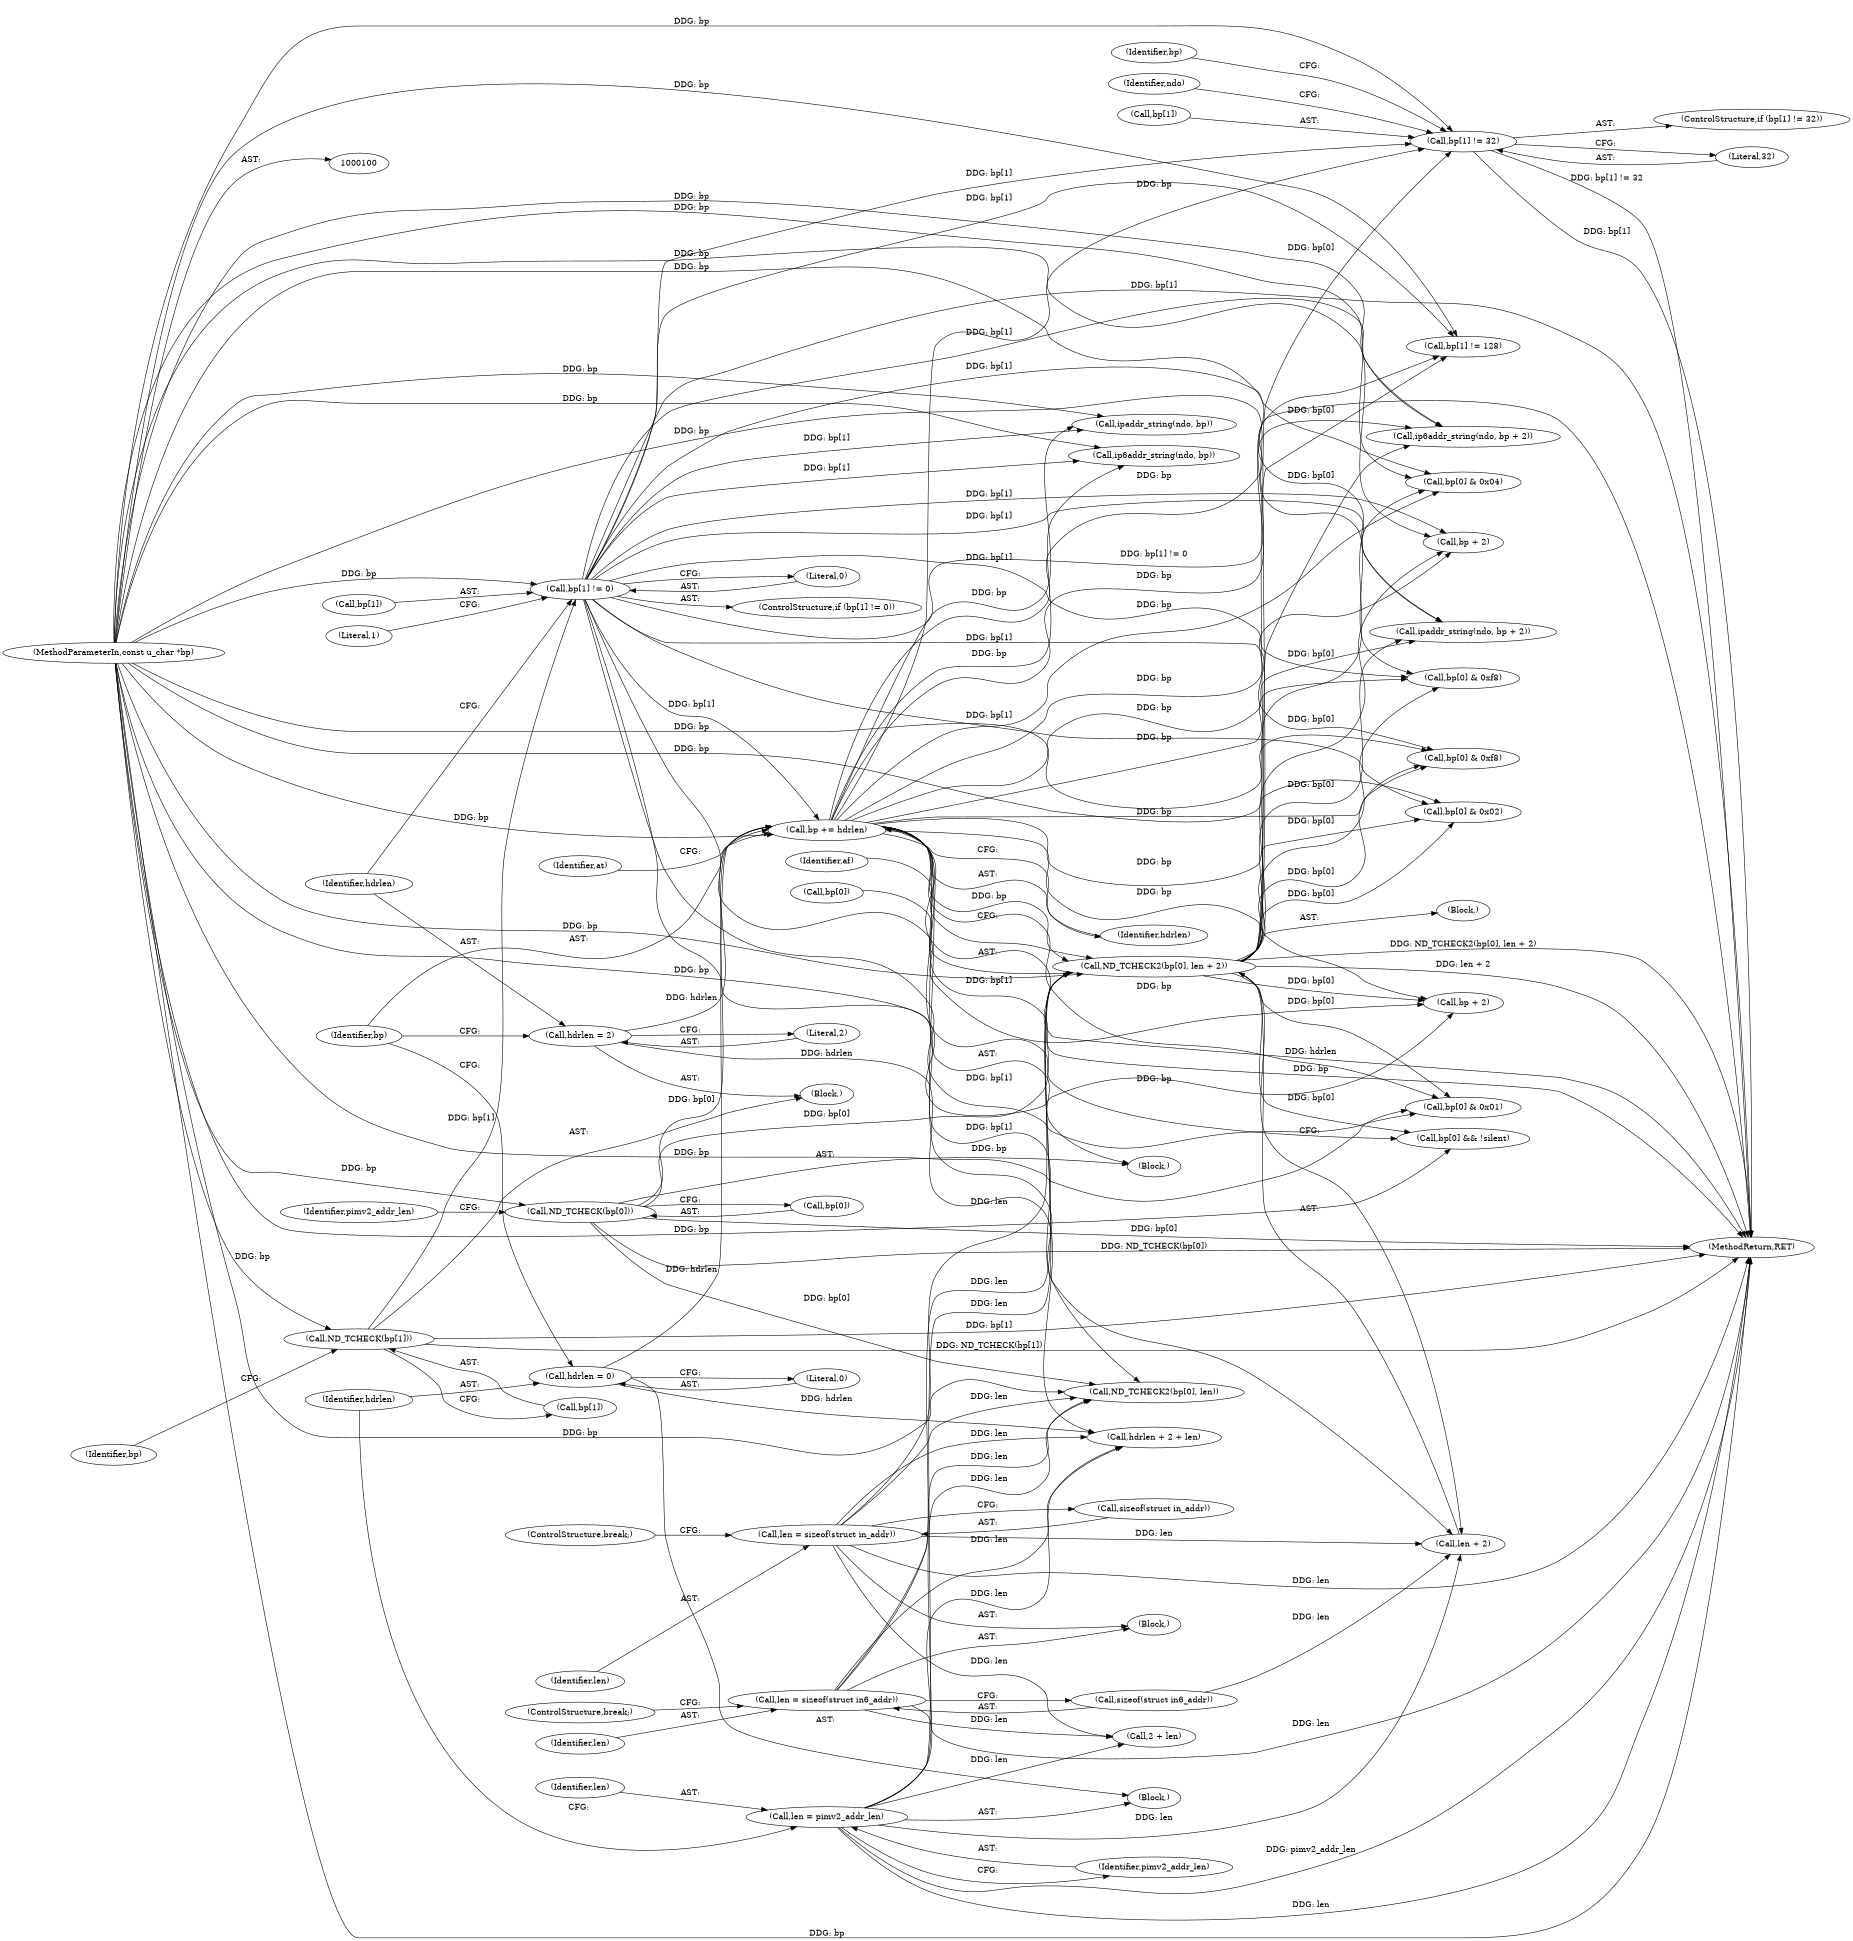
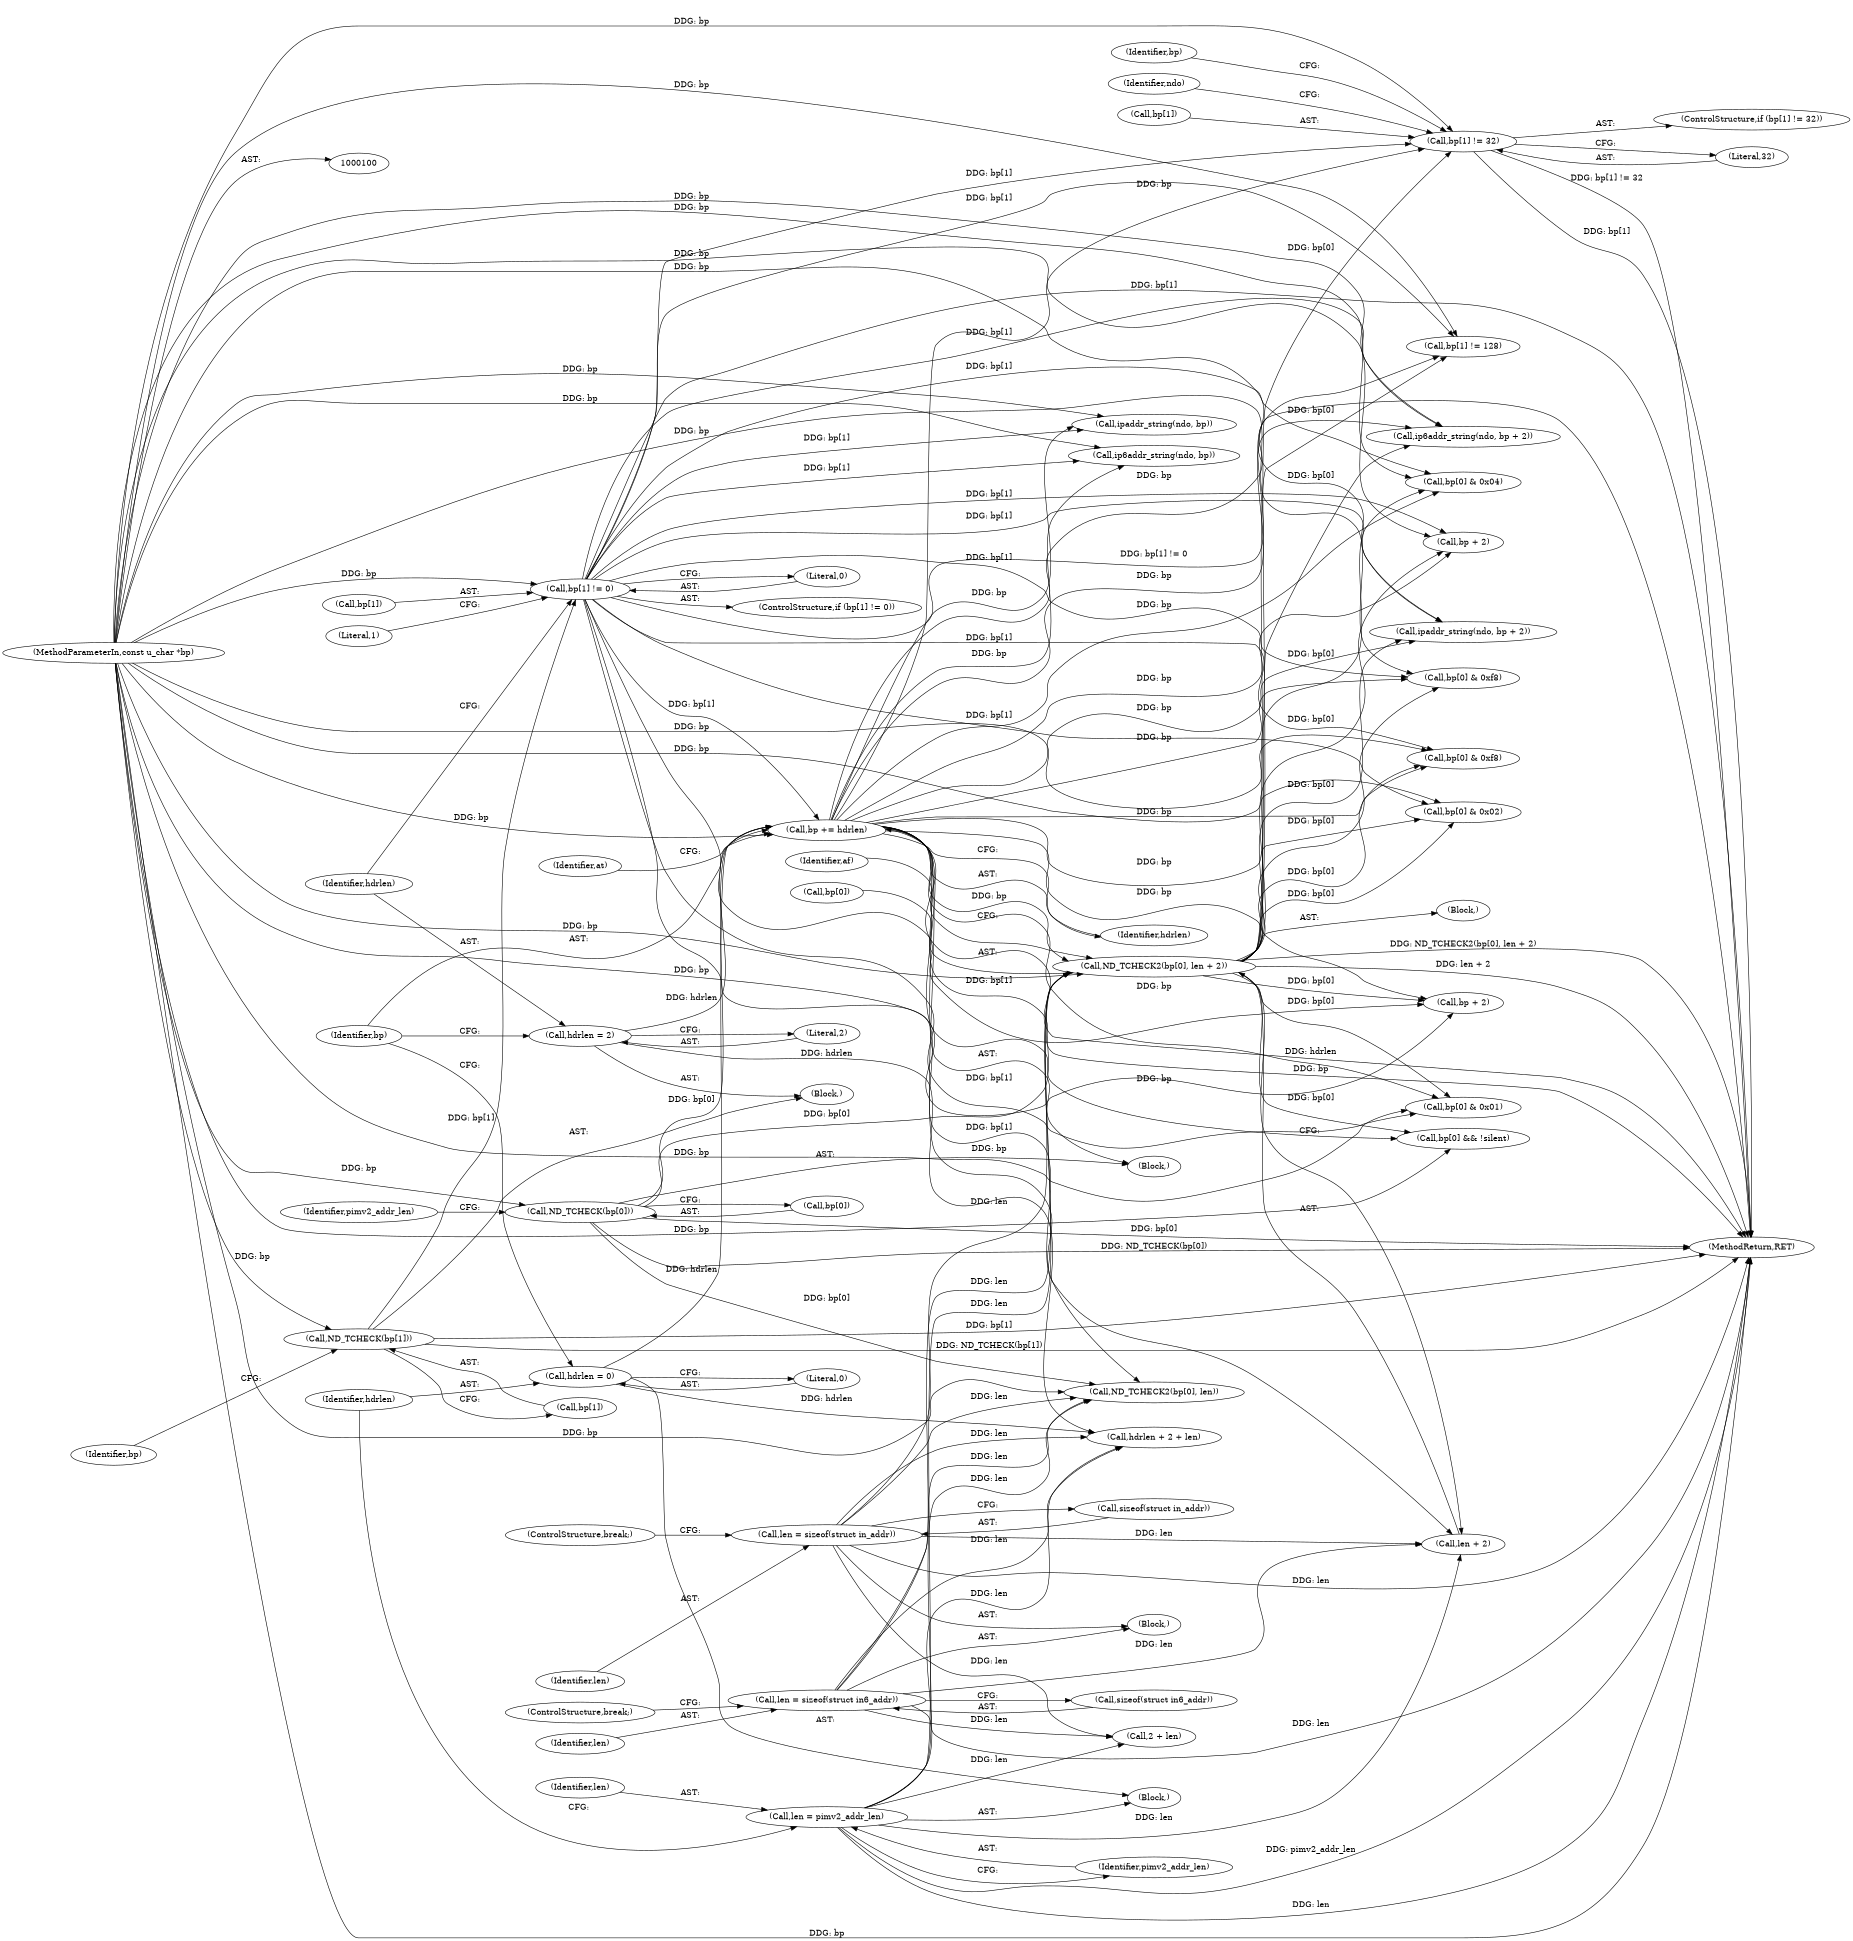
(1332, 1637) -> (1198, 1662)
